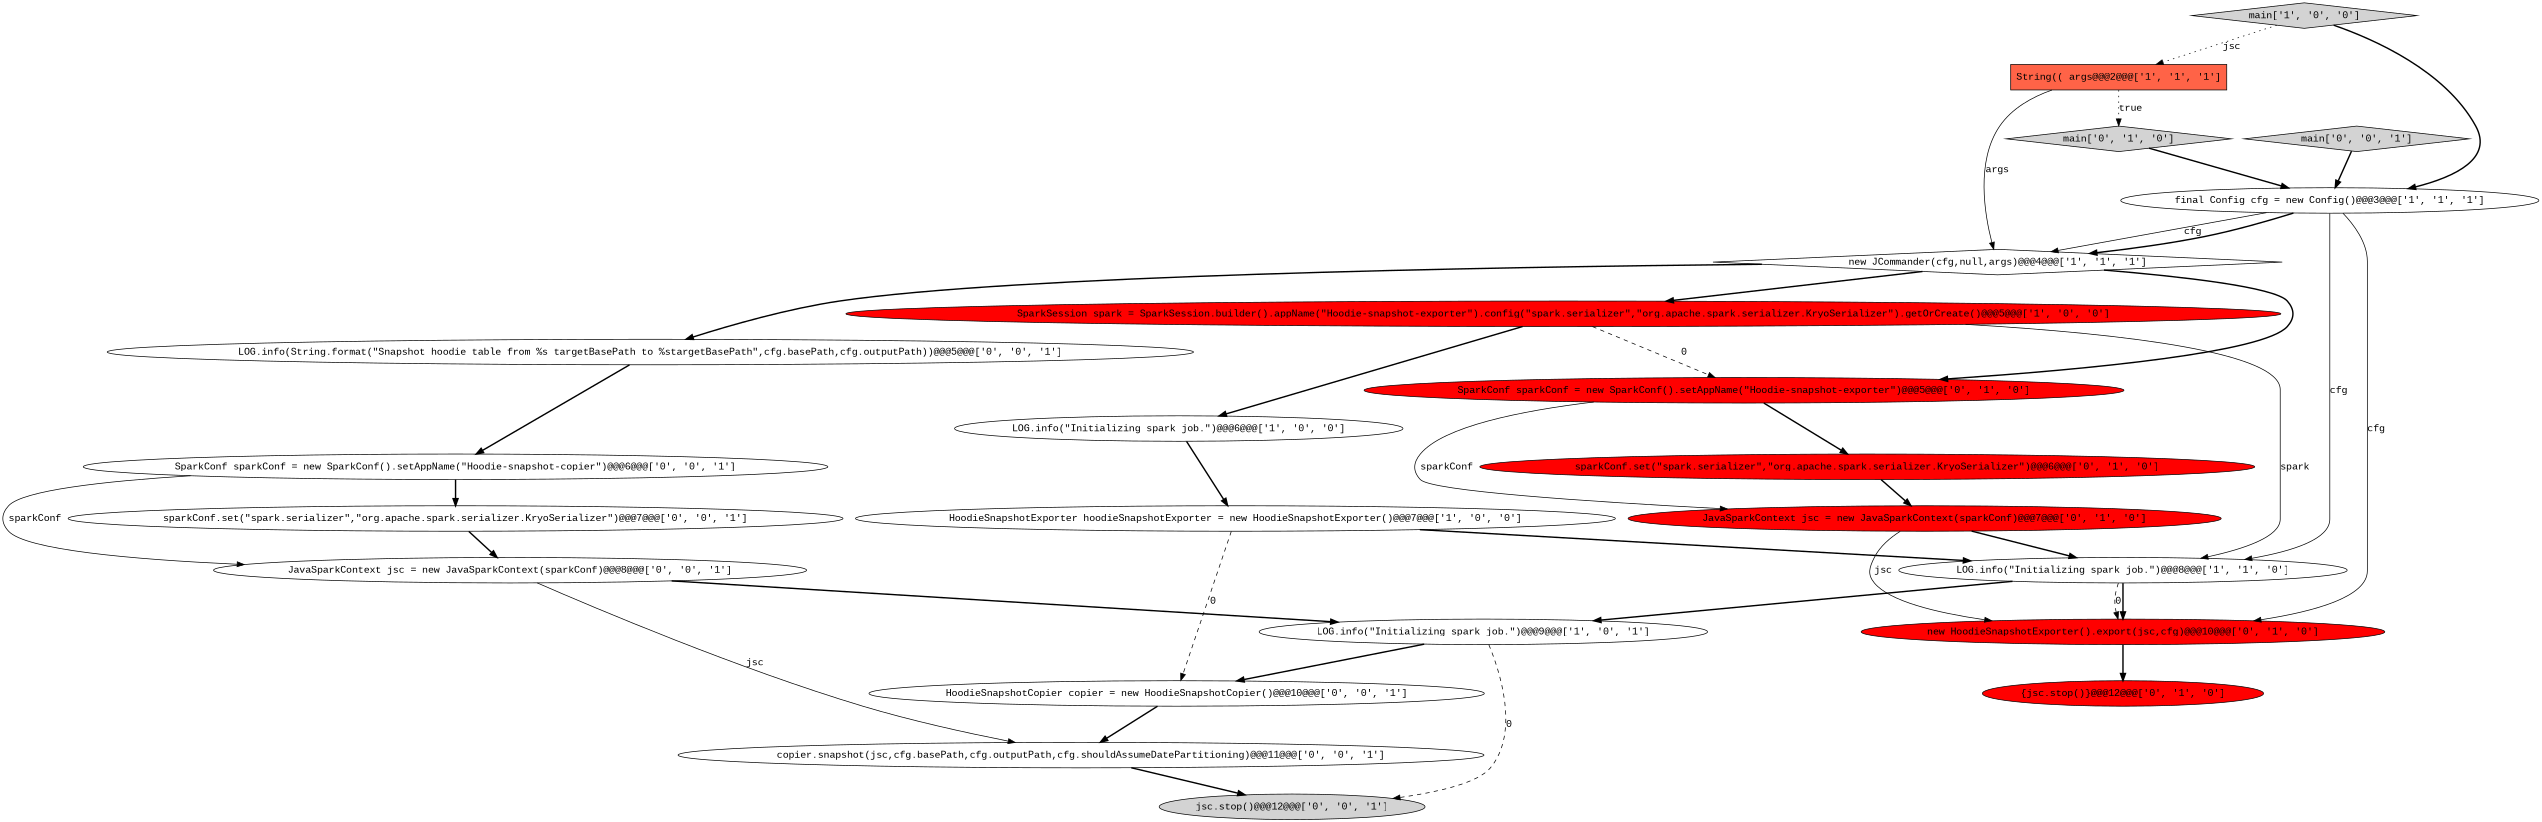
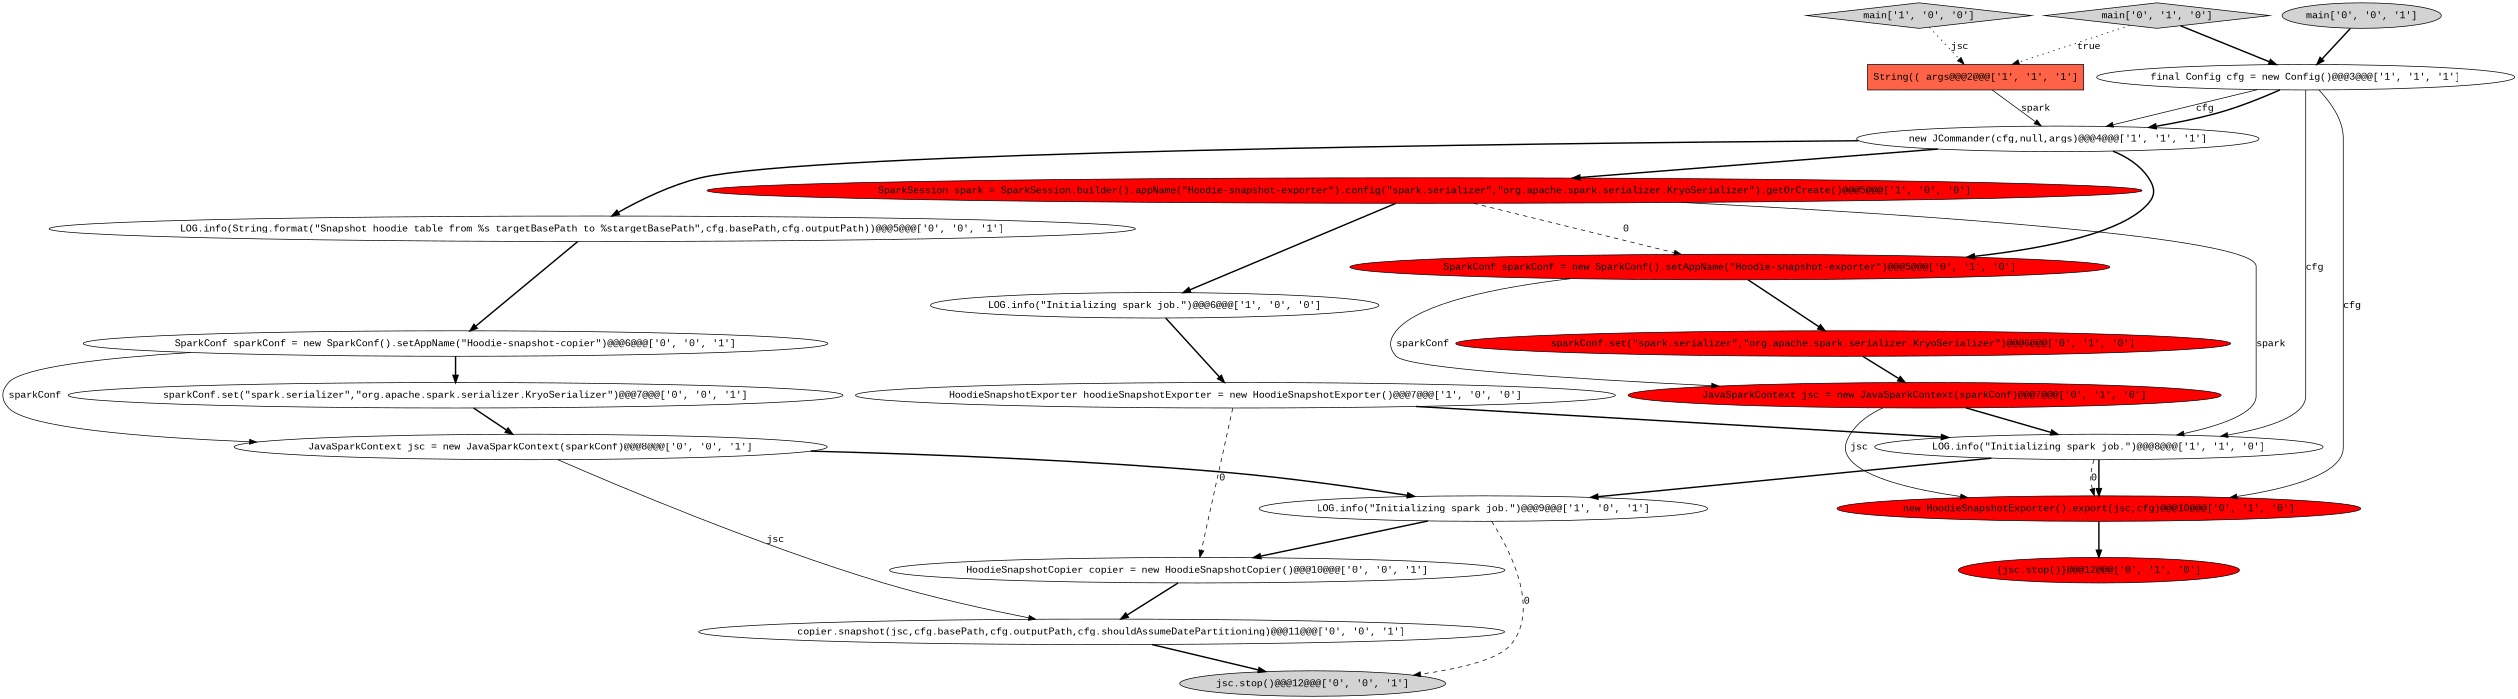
(2452, 95) -> none
(2119, 104) -> (2074, 44)
(2357, 139) -> (2362, 16)
(1998, 170) -> (2036, 108)
(1998, 262) -> (2058, 139)
